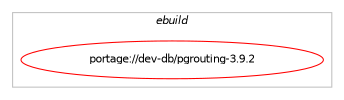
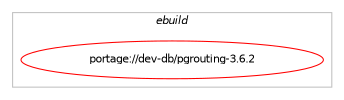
(172, 60) -> (172, 60)
